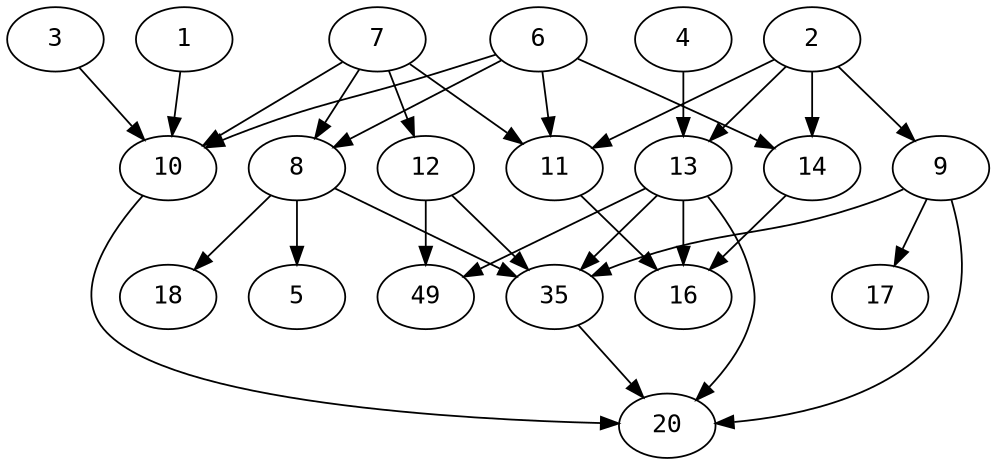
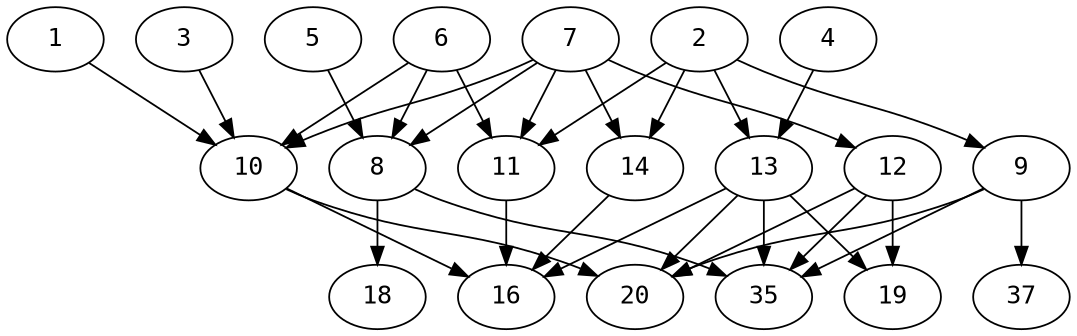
(663, 97) -> (597, 93)
(297, 224) -> (340, 93)
none -> (390, 239)
(426, 297) -> (893, 297)
(880, 297) -> (1021, 297)
(605, 354) -> (776, 226)
